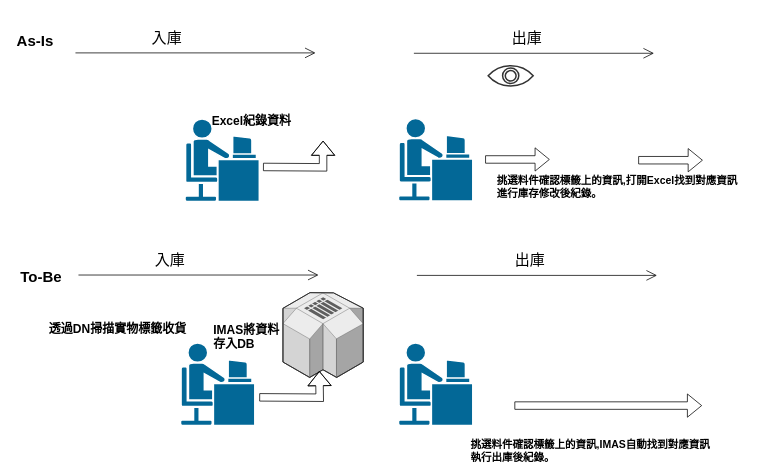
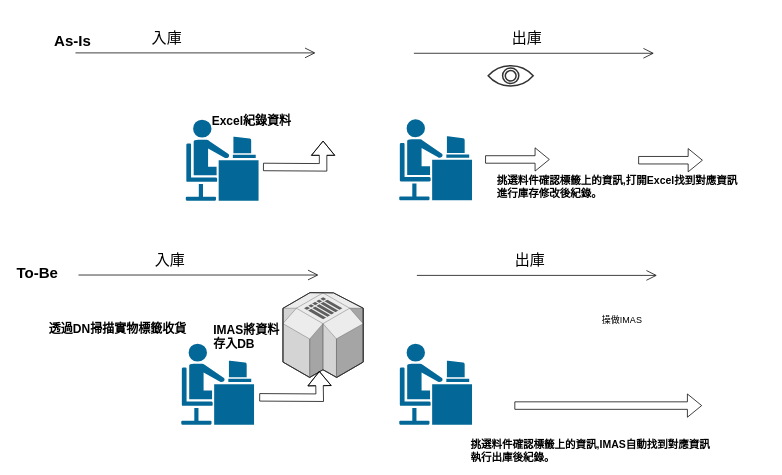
(38, 34) -> (75, 34)
(45, 270) -> (42, 267)
none -> (627, 320)
